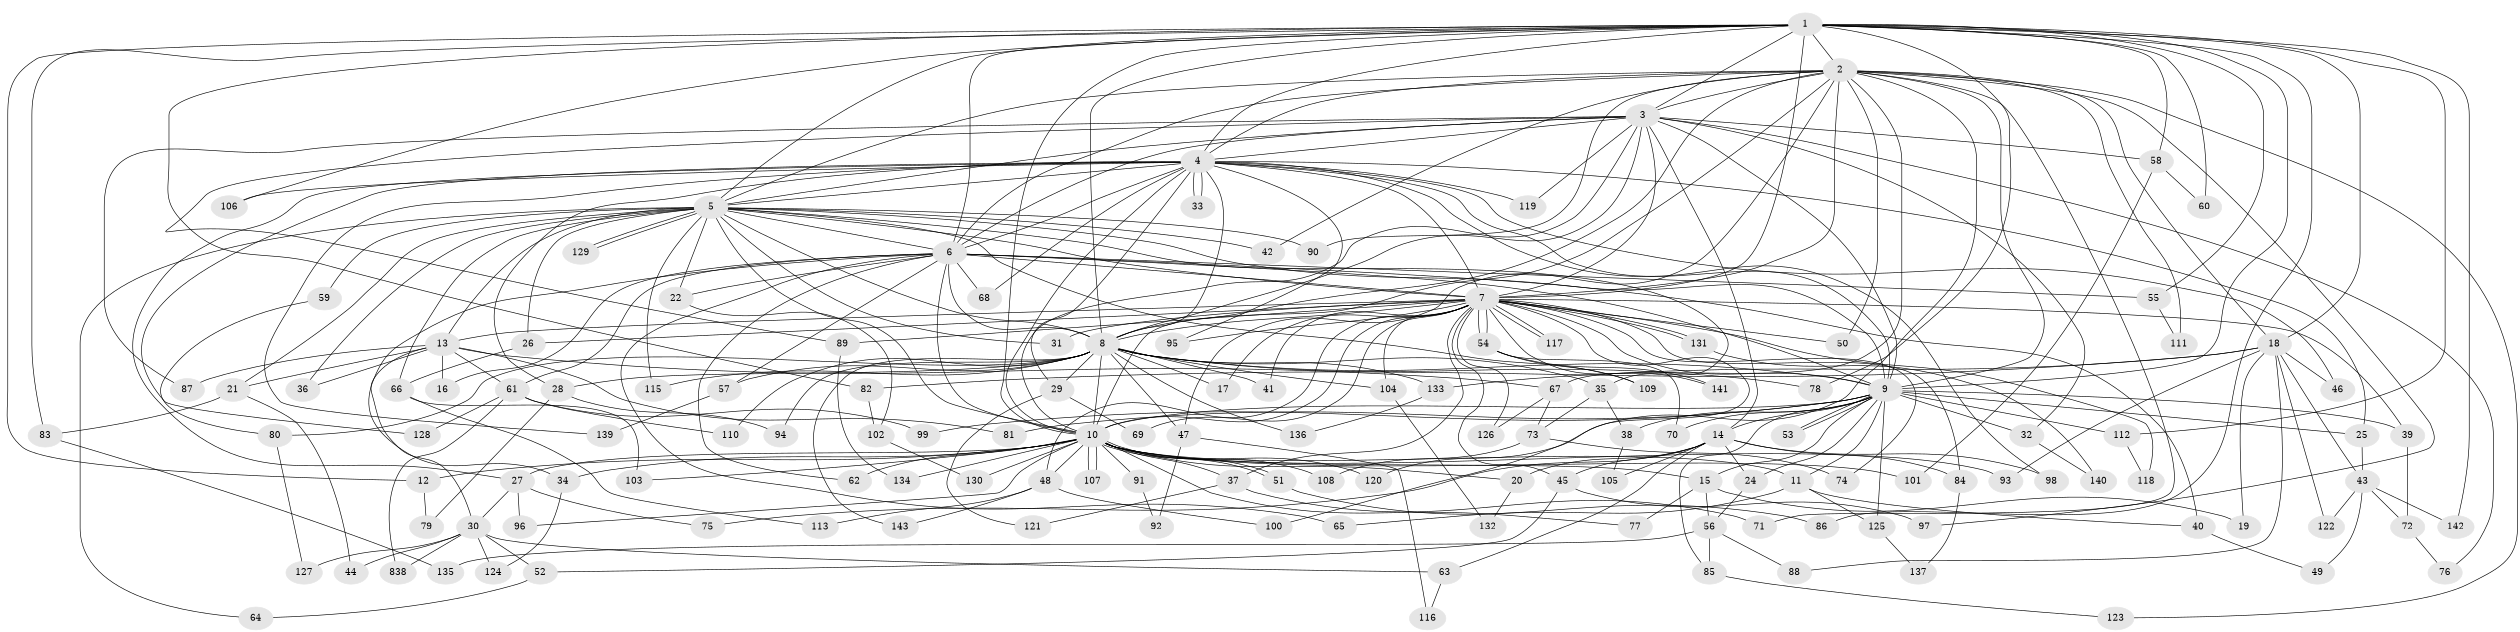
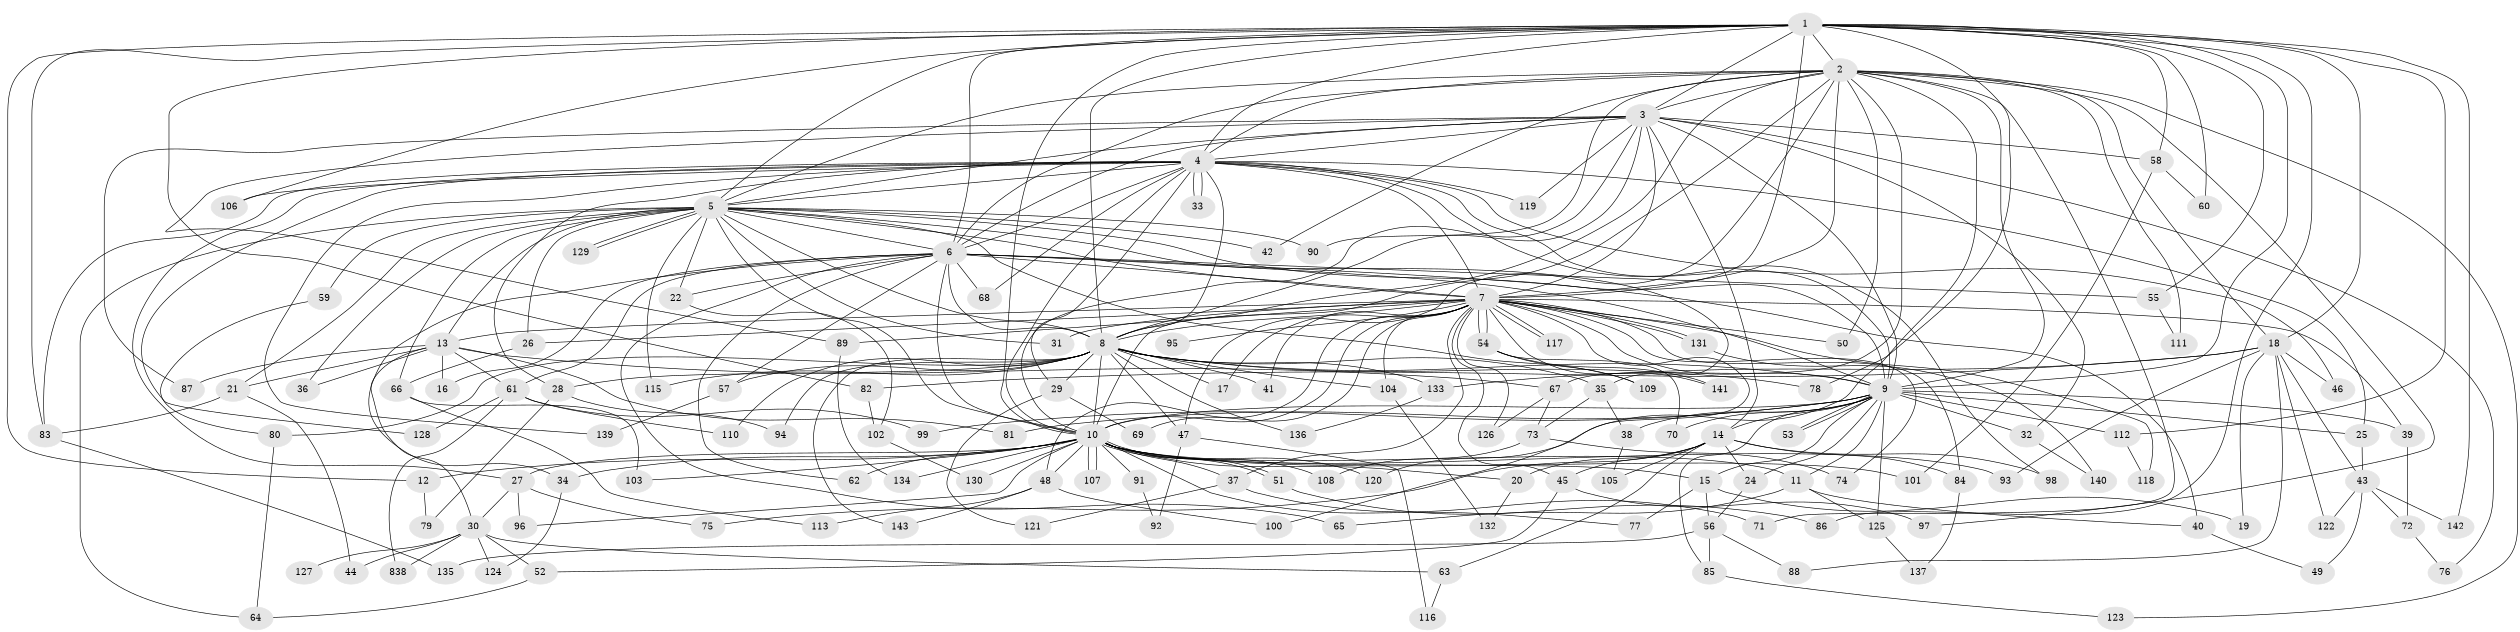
(1341, 251) -> (540, 172)
(290, 504) -> (265, 527)
